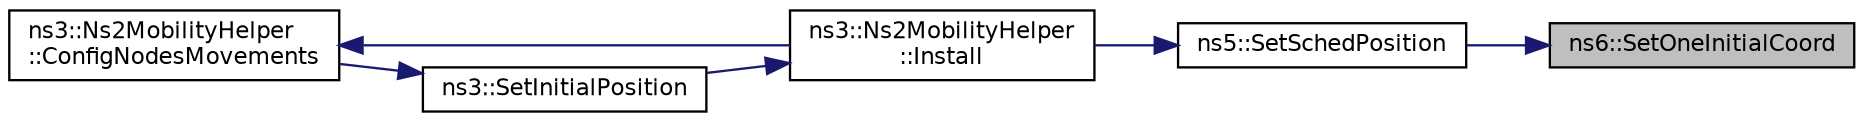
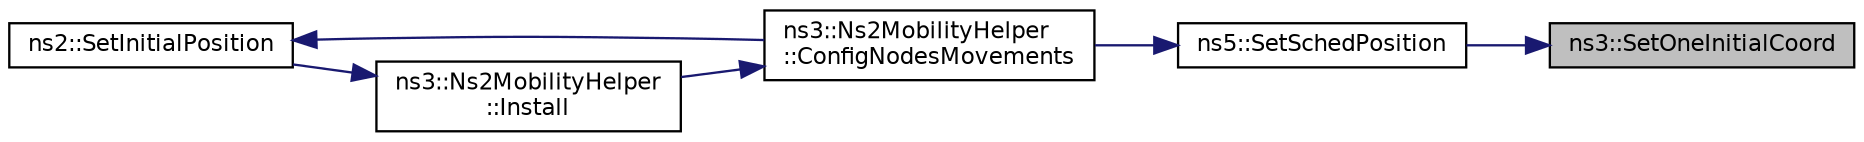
(1124, 45) -> (1124, 45)
(1702, 45) -> (1702, 45)
(565, 89) -> (151, 45)
